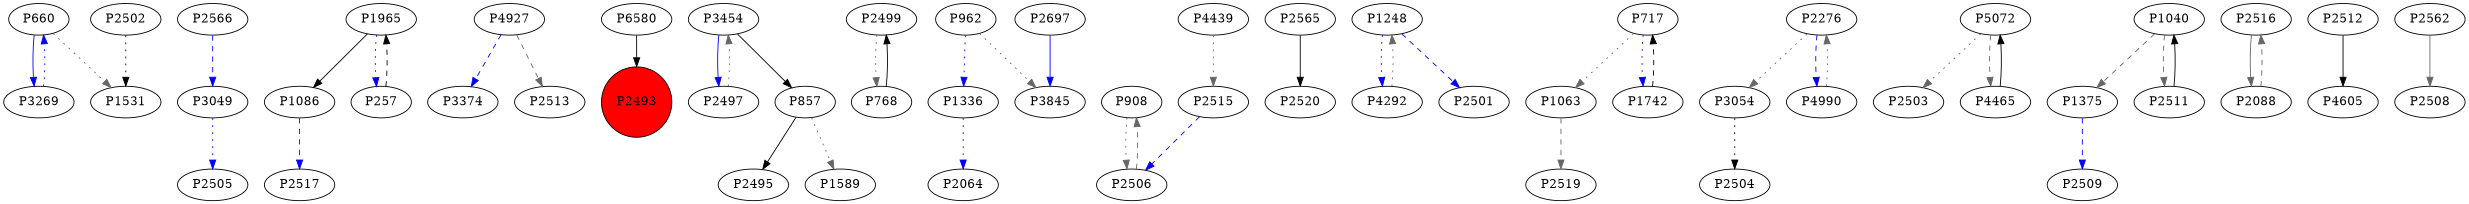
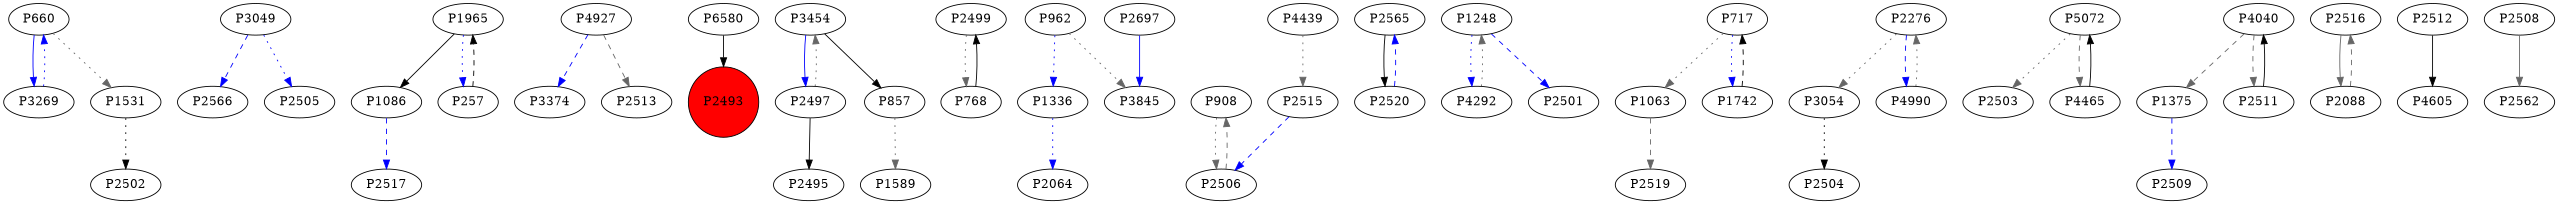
(2169, 19) -> (2259, 19)
(126, 56) -> (126, 139)
(213, 56) -> (236, 57)
(2430, 56) -> (2519, 56)
none -> (1396, 65)
(782, 140) -> (810, 139)
